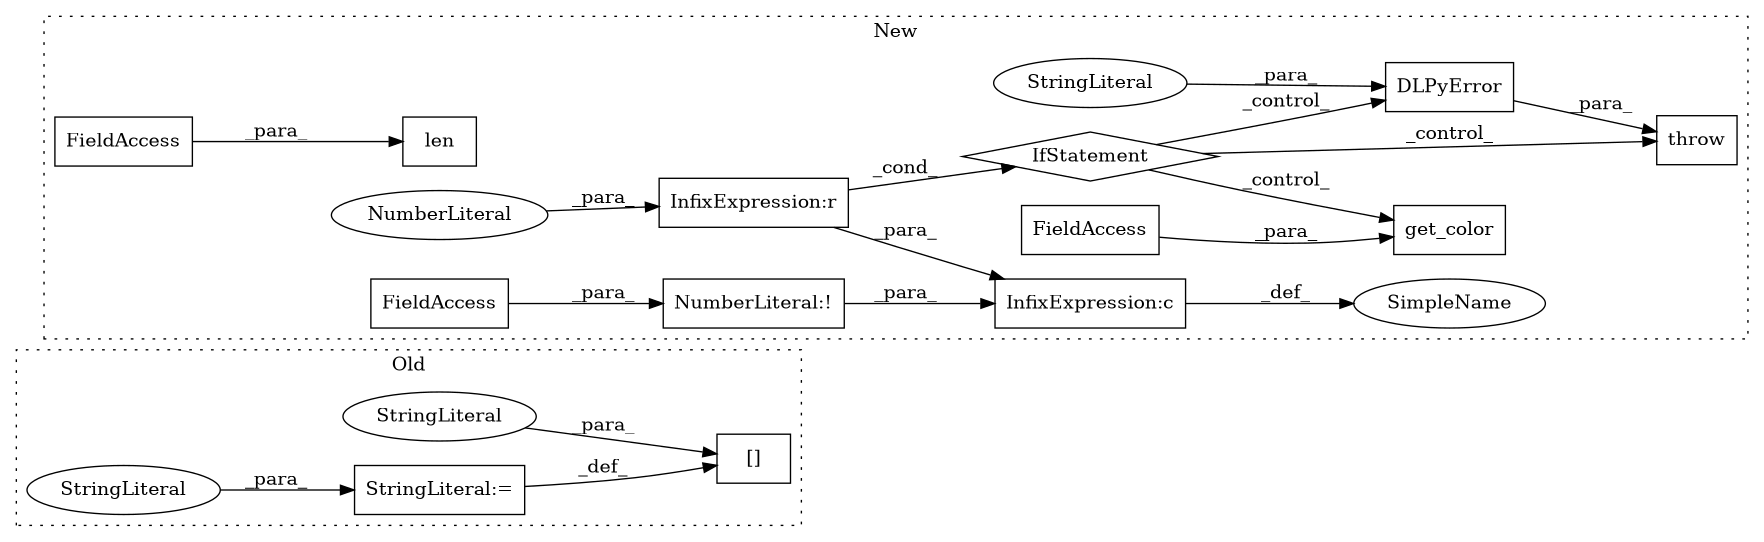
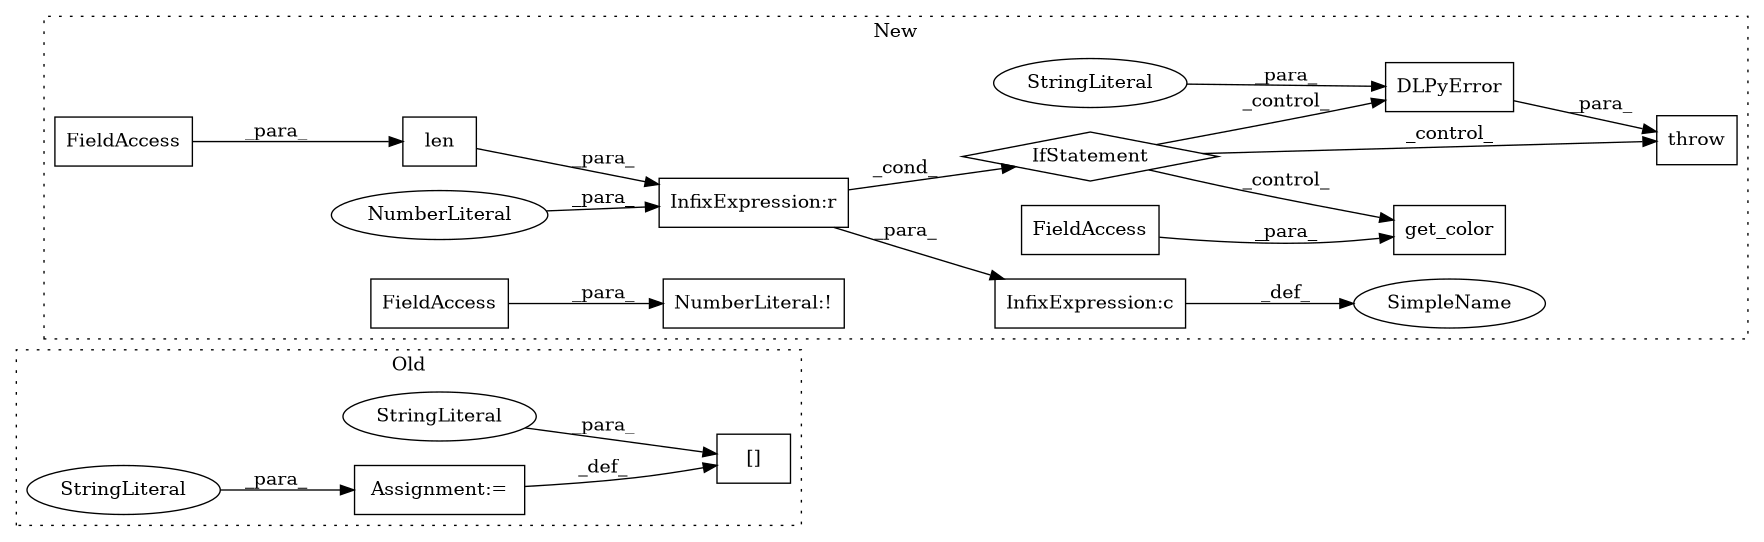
none -> (561, 165)
(913, 304) -> none
(440, 490) -> (440, 490)
